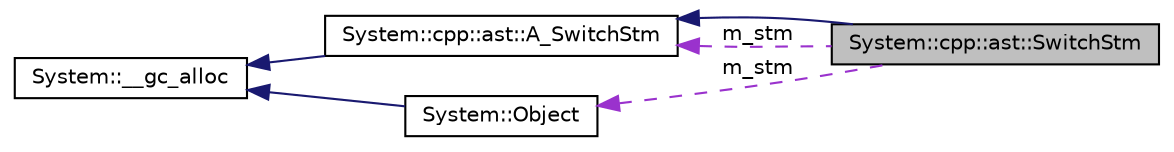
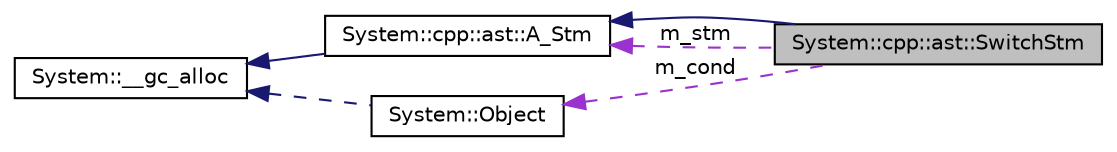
(501, 36) -> (468, 36)
(755, 69) -> (692, 69)
(337, 99) -> (320, 99)
